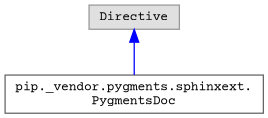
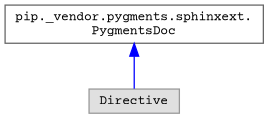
(134, 59) -> (134, 73)
